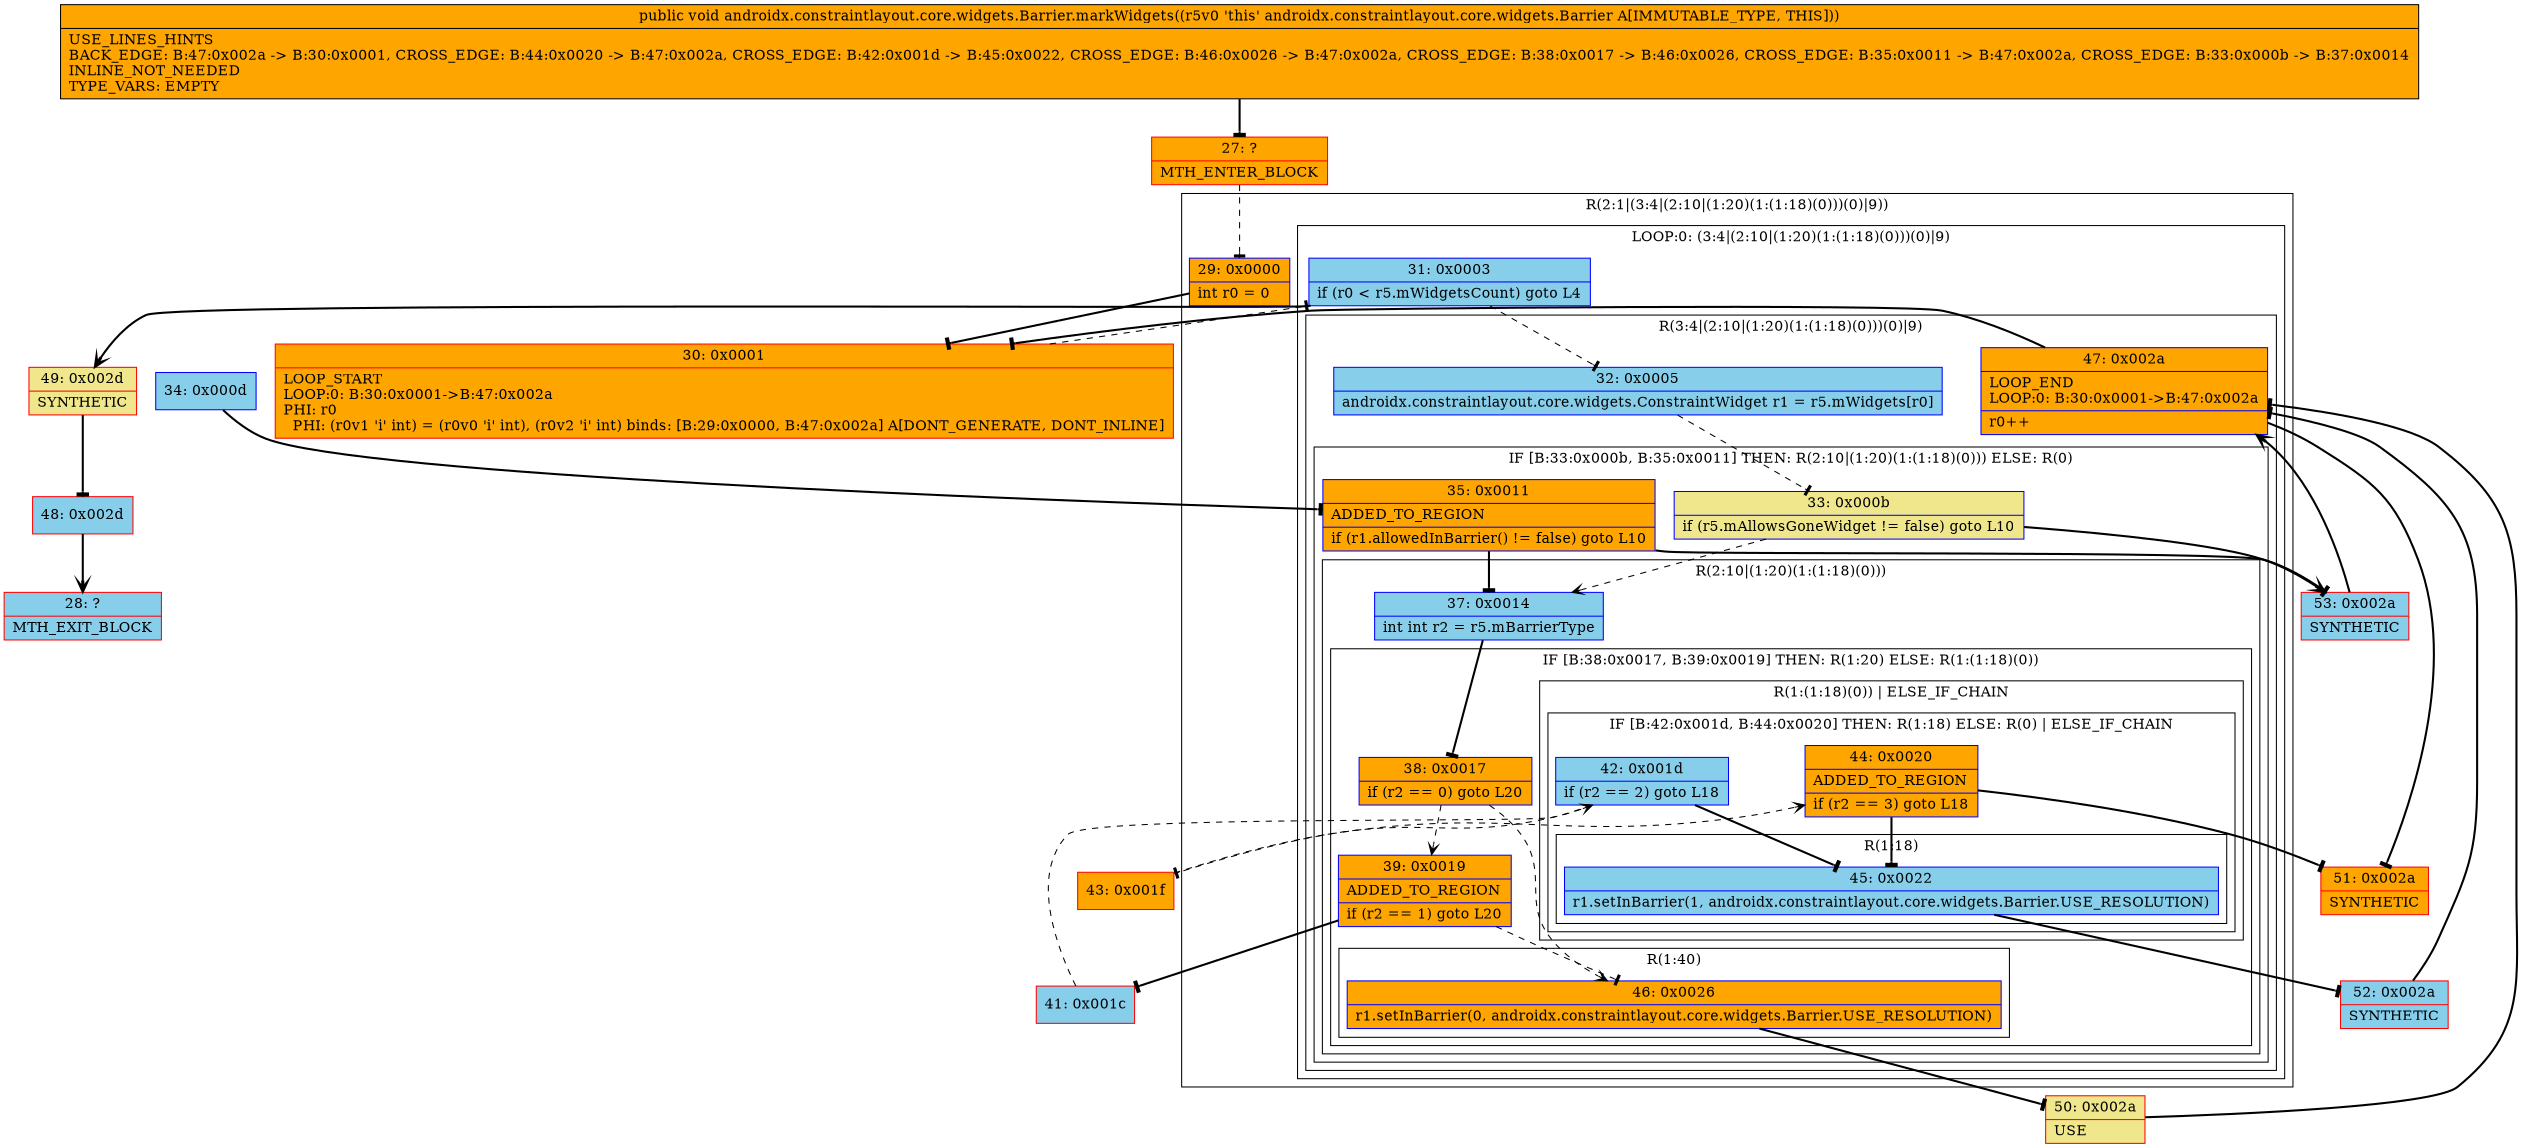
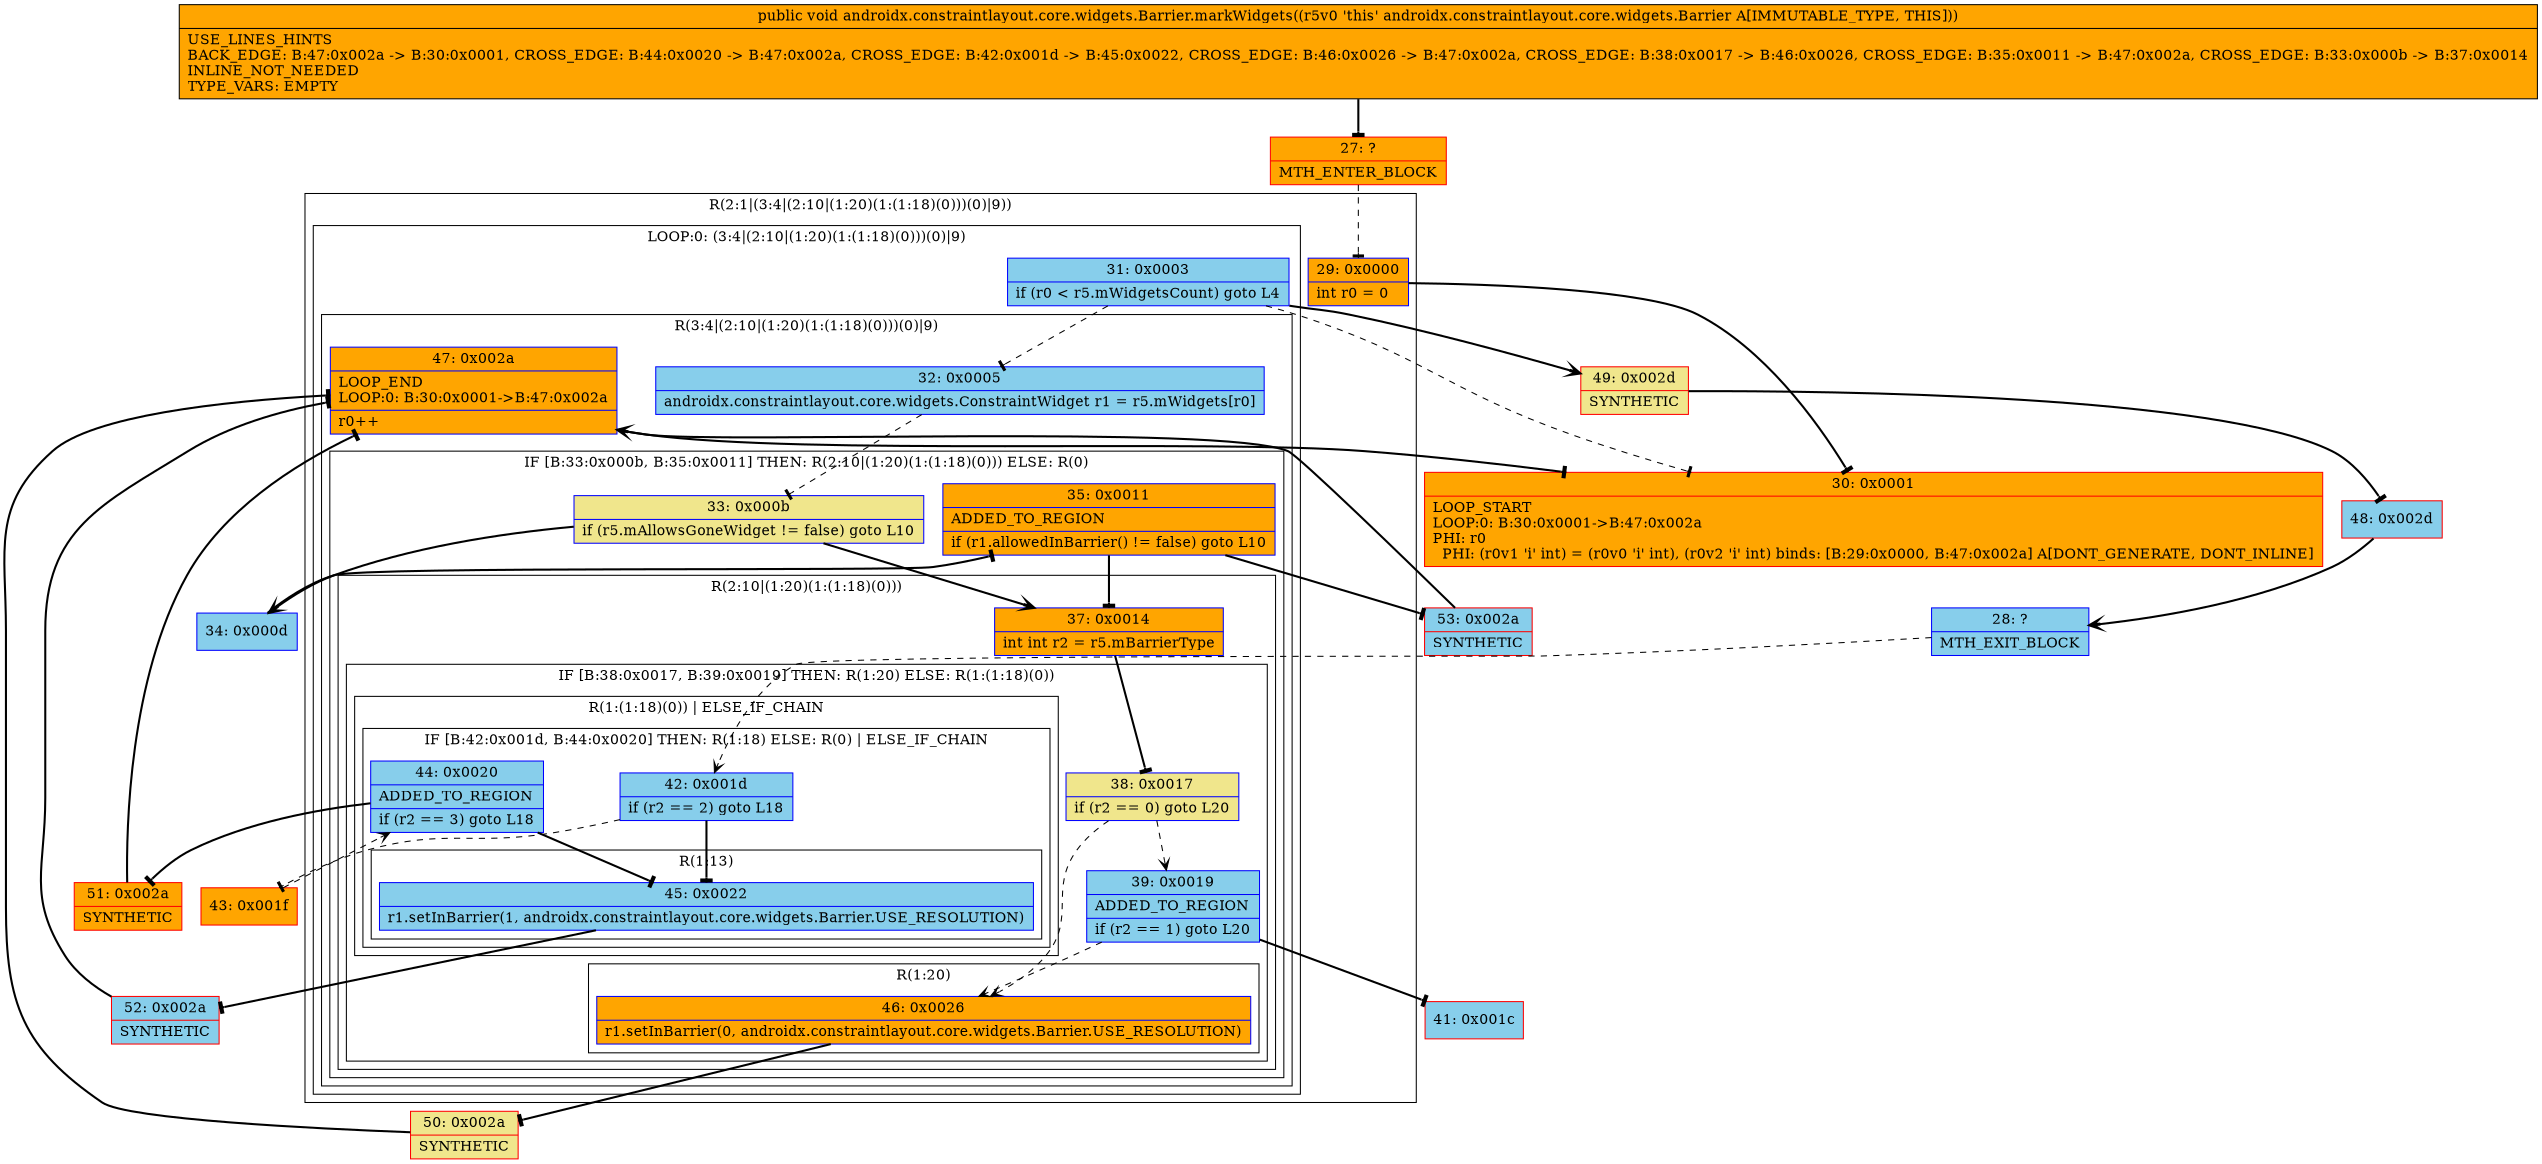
(1176, 326) -> (1474, 393)
(2174, 542) -> (420, 550)
(1665, 567) -> (949, 582)
(2430, 608) -> (167, 619)
(83, 616) -> (2010, 632)
(1489, 616) -> (1109, 632)
(1446, 781) -> (1152, 797)
(1891, 781) -> (457, 797)
(1245, 822) -> (1332, 656)
(1891, 846) -> (706, 862)
(1425, 891) -> (1173, 906)
(1528, 941) -> (1071, 956)
(1674, 960) -> (924, 976)
(2071, 1131) -> (464, 1146)
